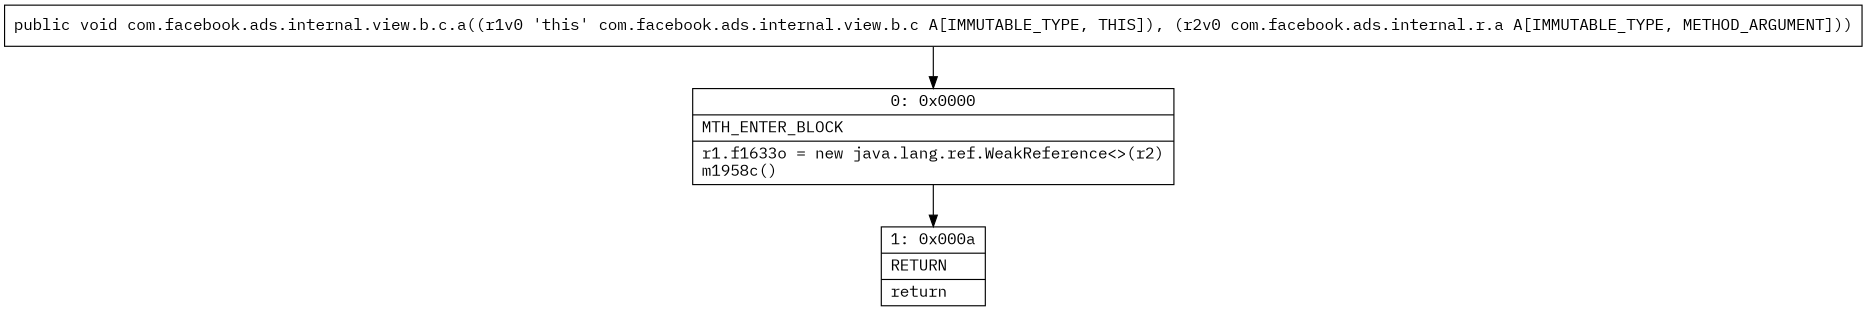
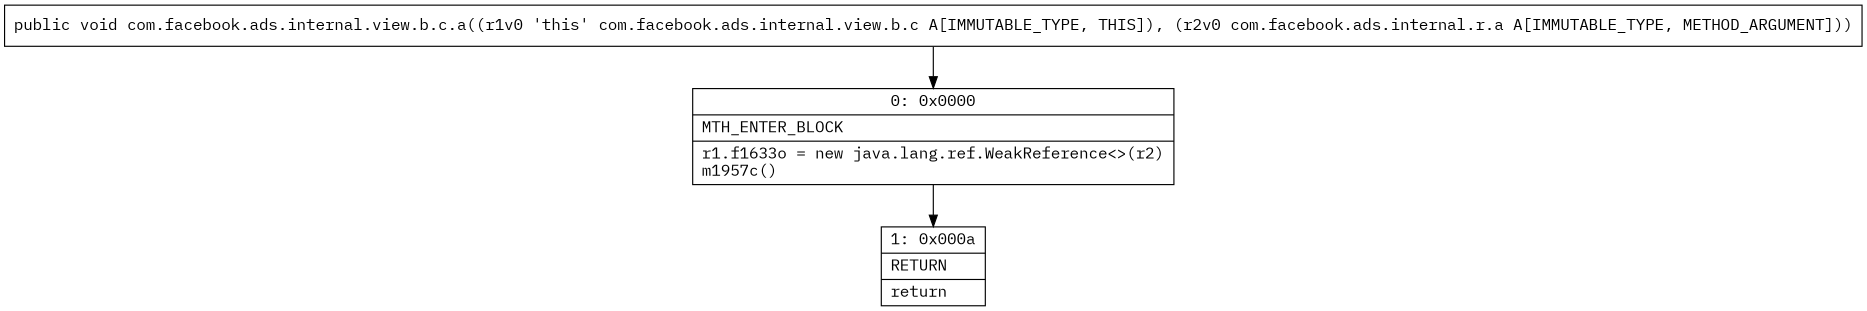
(740, 171) -> (740, 171)
